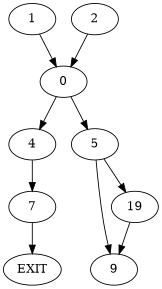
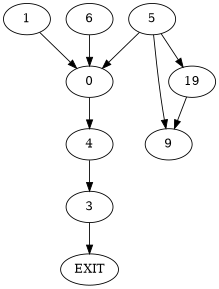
(95, 19) -> (90, 19)
(77, 109) -> (124, 47)
(32, 207) -> (90, 207)
